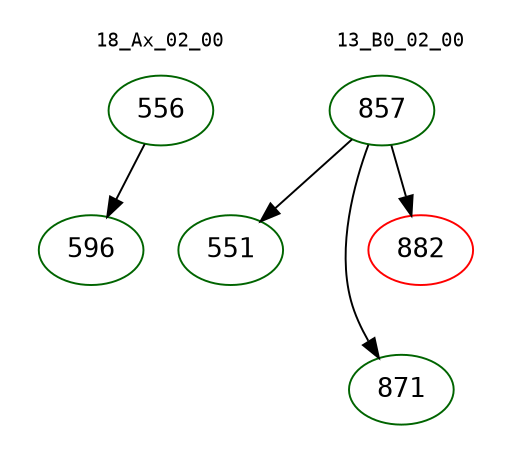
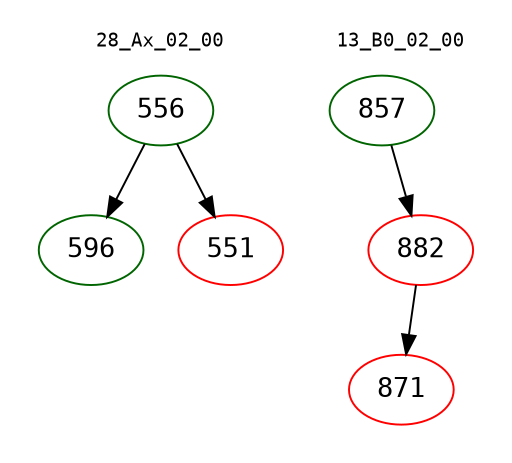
(161, 42) -> (161, 42)
(327, 162) -> (191, 172)
(346, 243) -> (412, 310)
(231, 250) -> (231, 250)
(401, 390) -> (401, 390)
